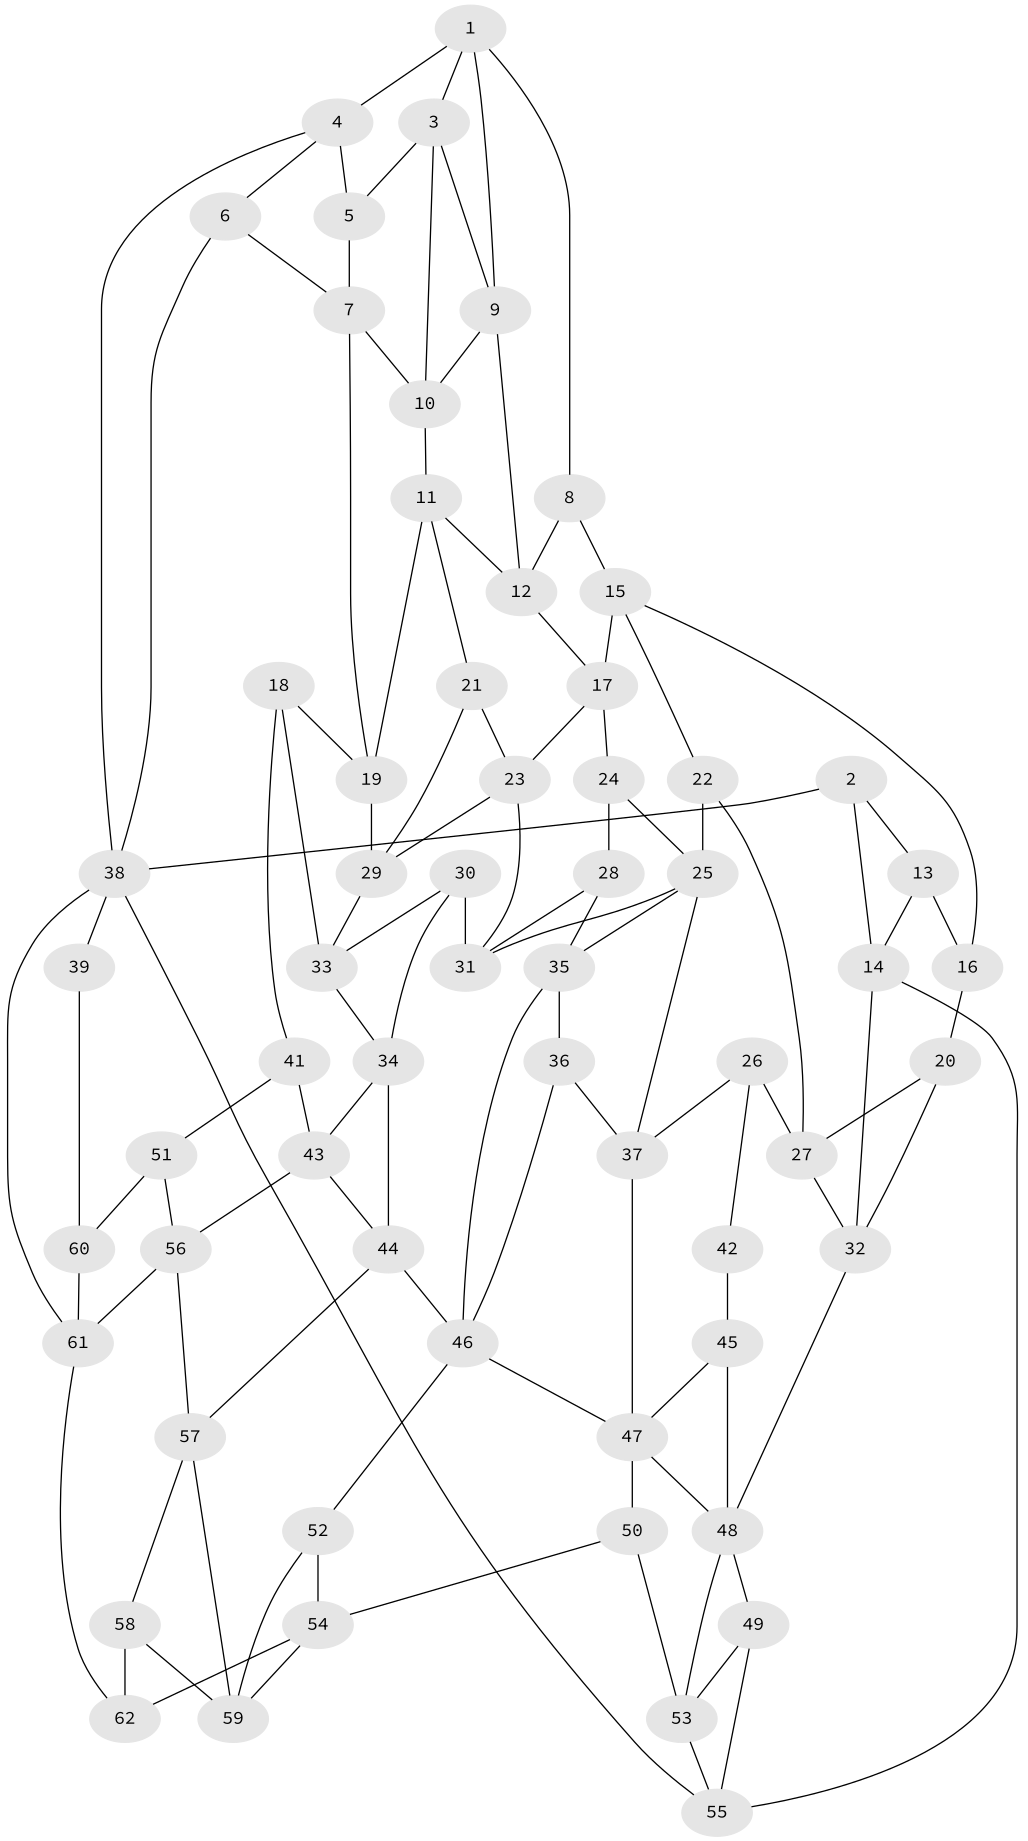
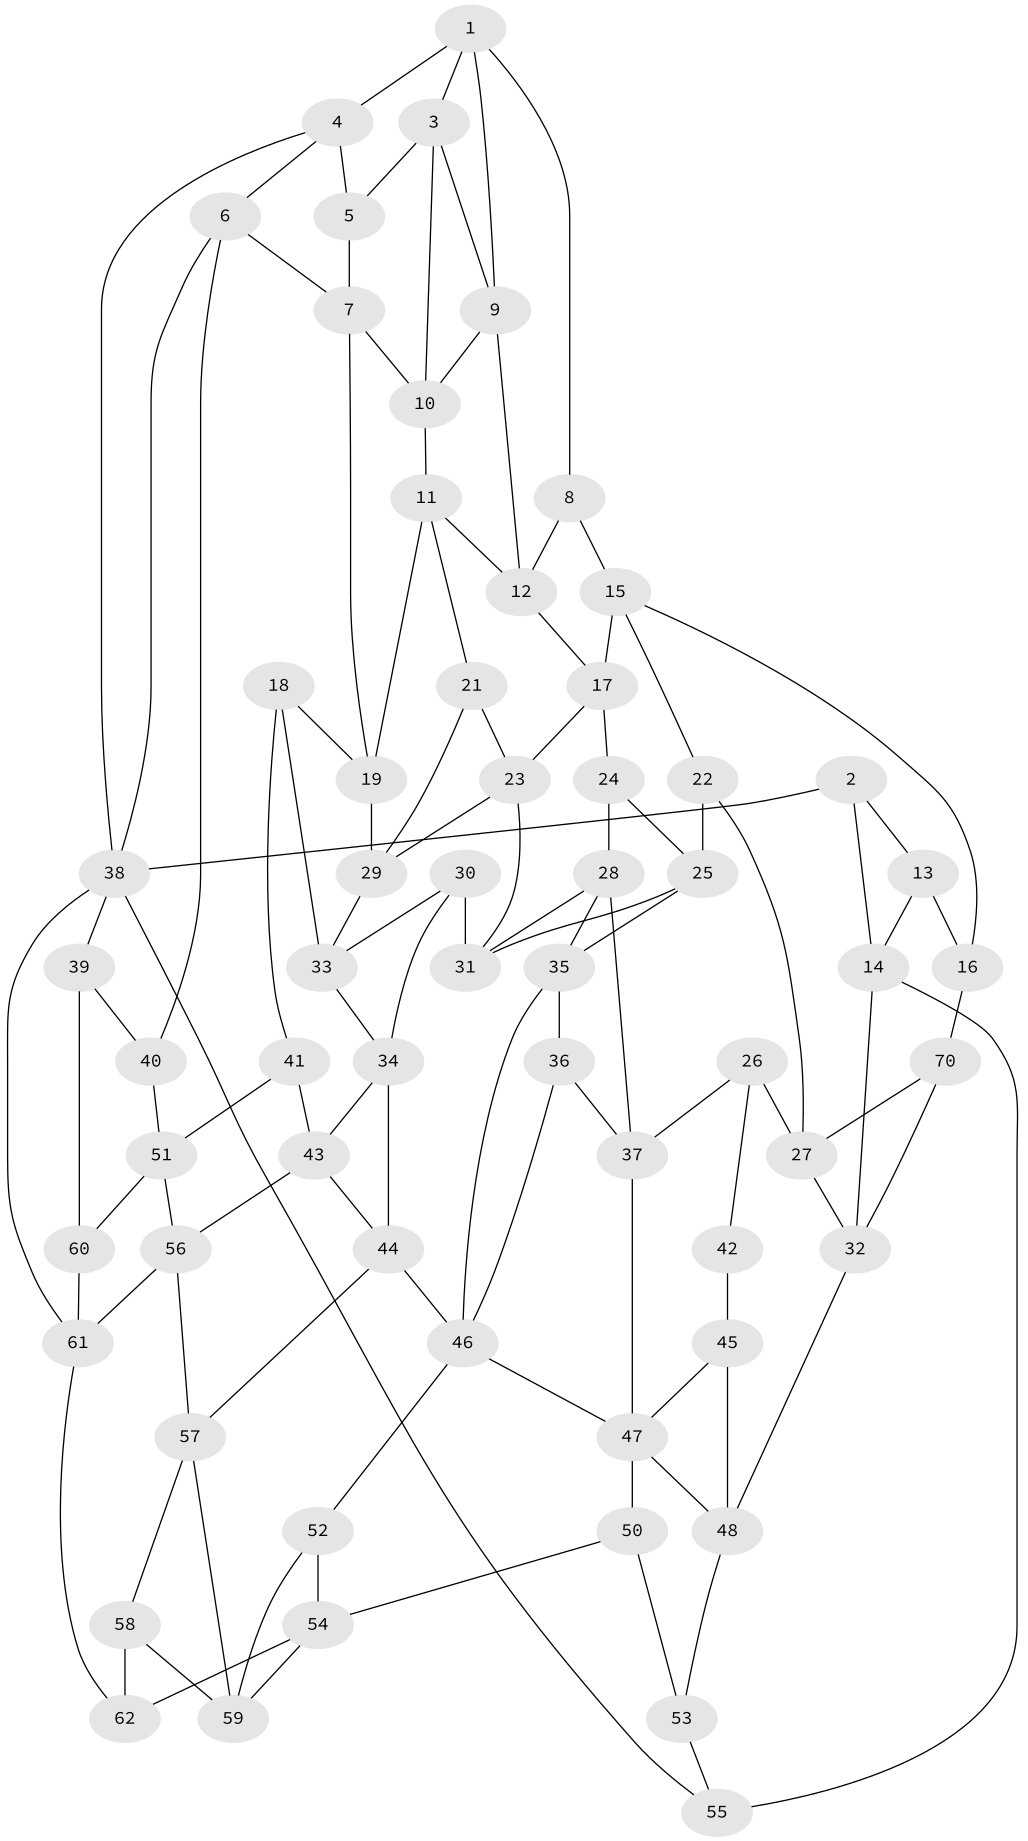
(668, 1014) -> (621, 1015)
none -> (151, 1062)
(945, 1062) -> (945, 1062)
(754, 1625) -> none
